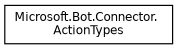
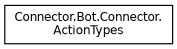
(89, 25) -> (89, 25)
